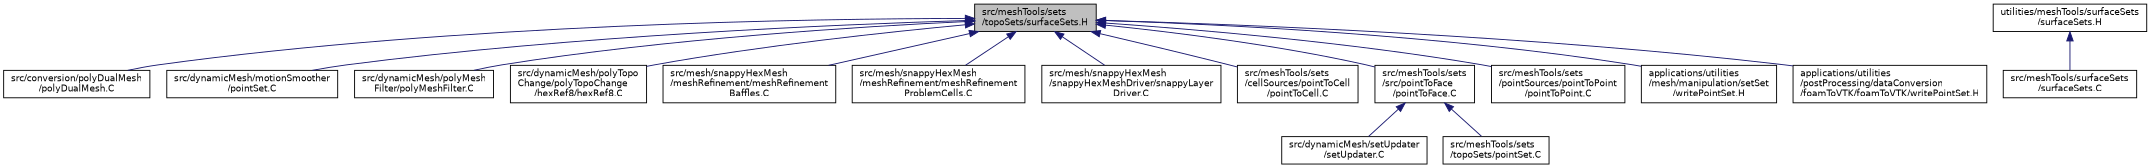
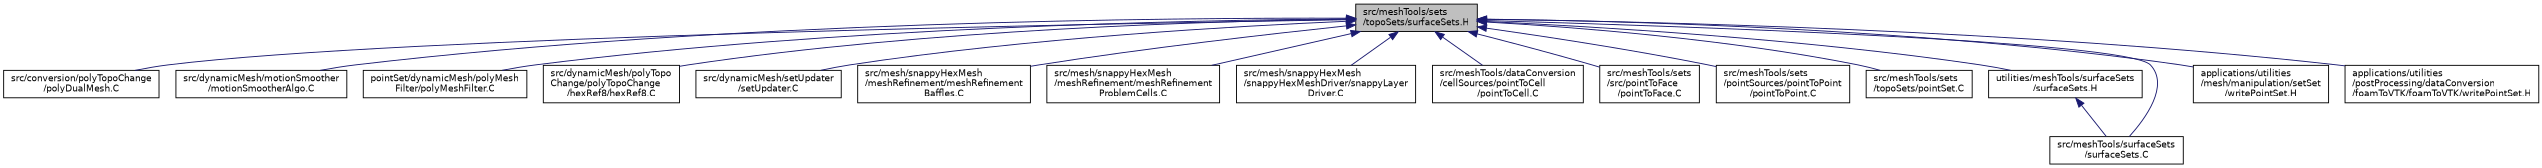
none -> (1860, 35)
none -> (1749, 39)
(77, 84) -> (81, 84)
(252, 84) -> (261, 84)
(424, 84) -> (445, 84)
(1298, 84) -> (1508, 84)
(1384, 123) -> (1083, 38)
(1466, 123) -> (1694, 40)
